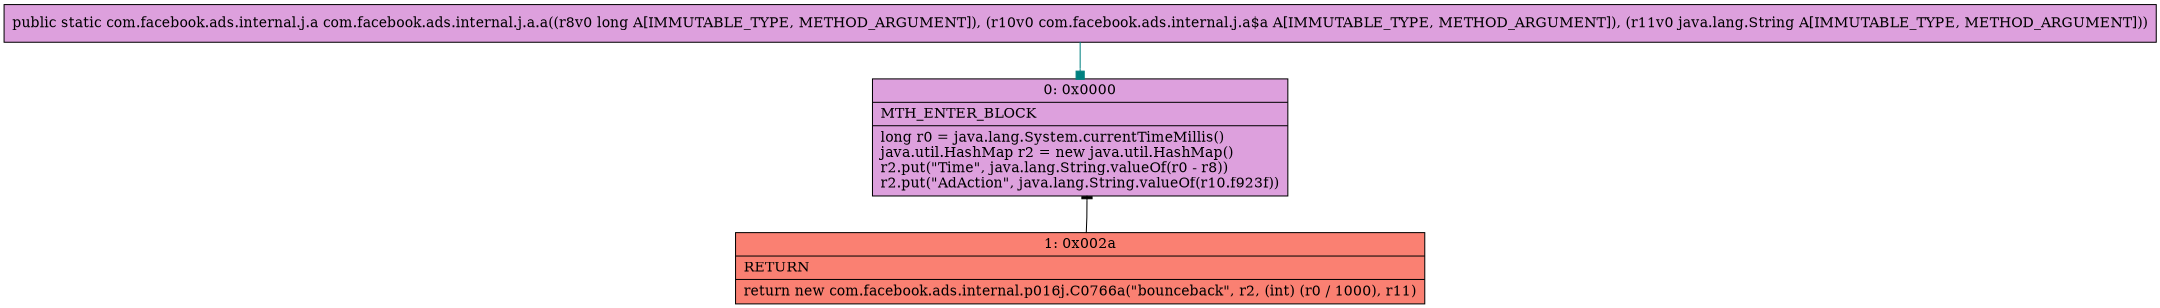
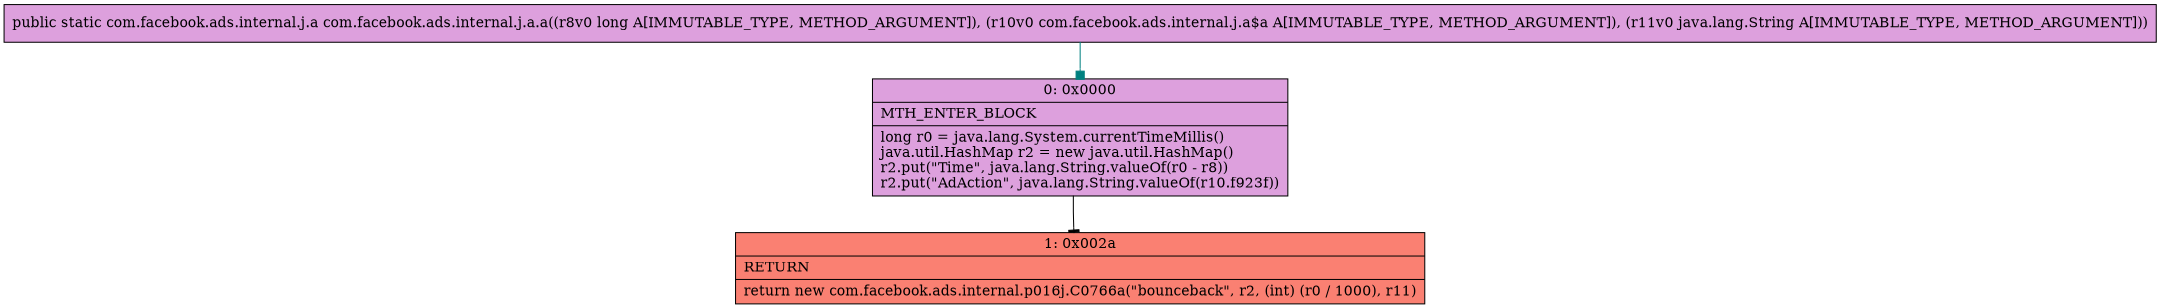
(1087, 217) -> (1073, 212)
